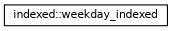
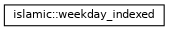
(86, 15) -> (84, 15)
